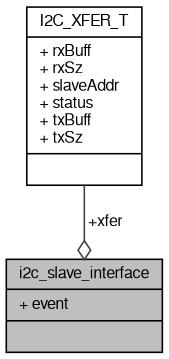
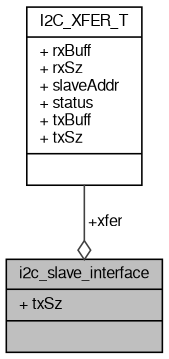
(44, 304) -> (41, 304)
